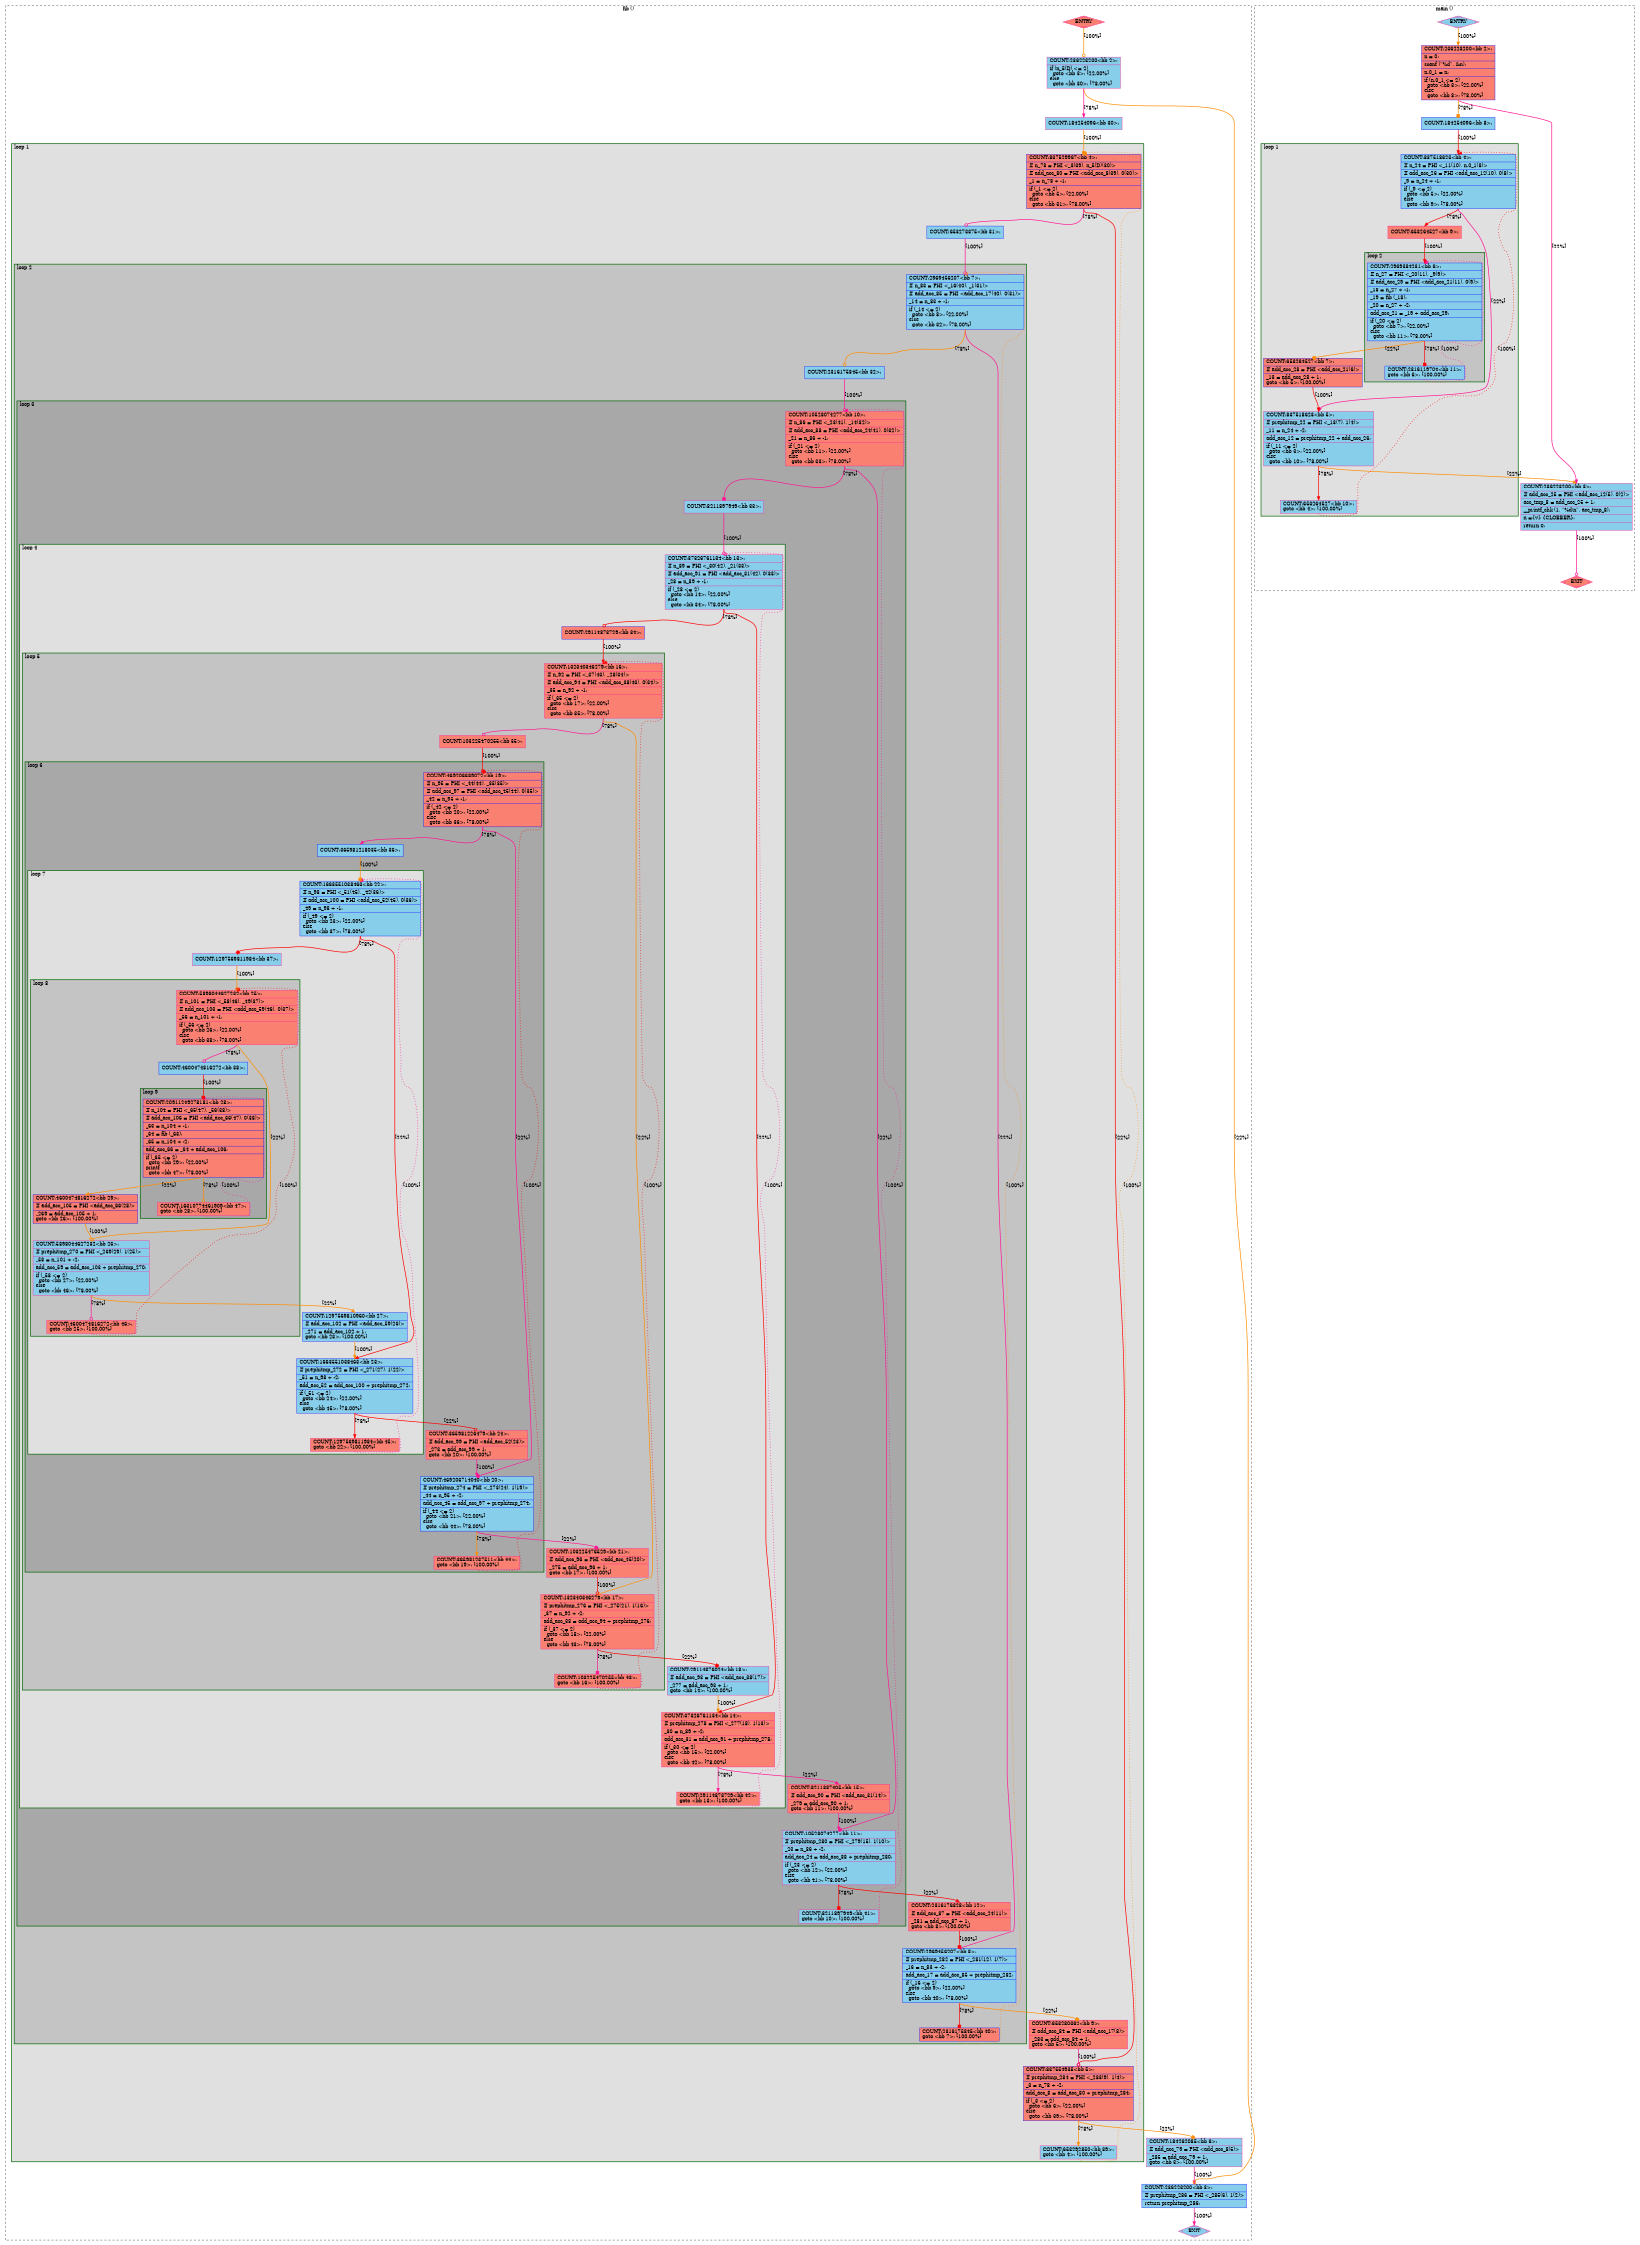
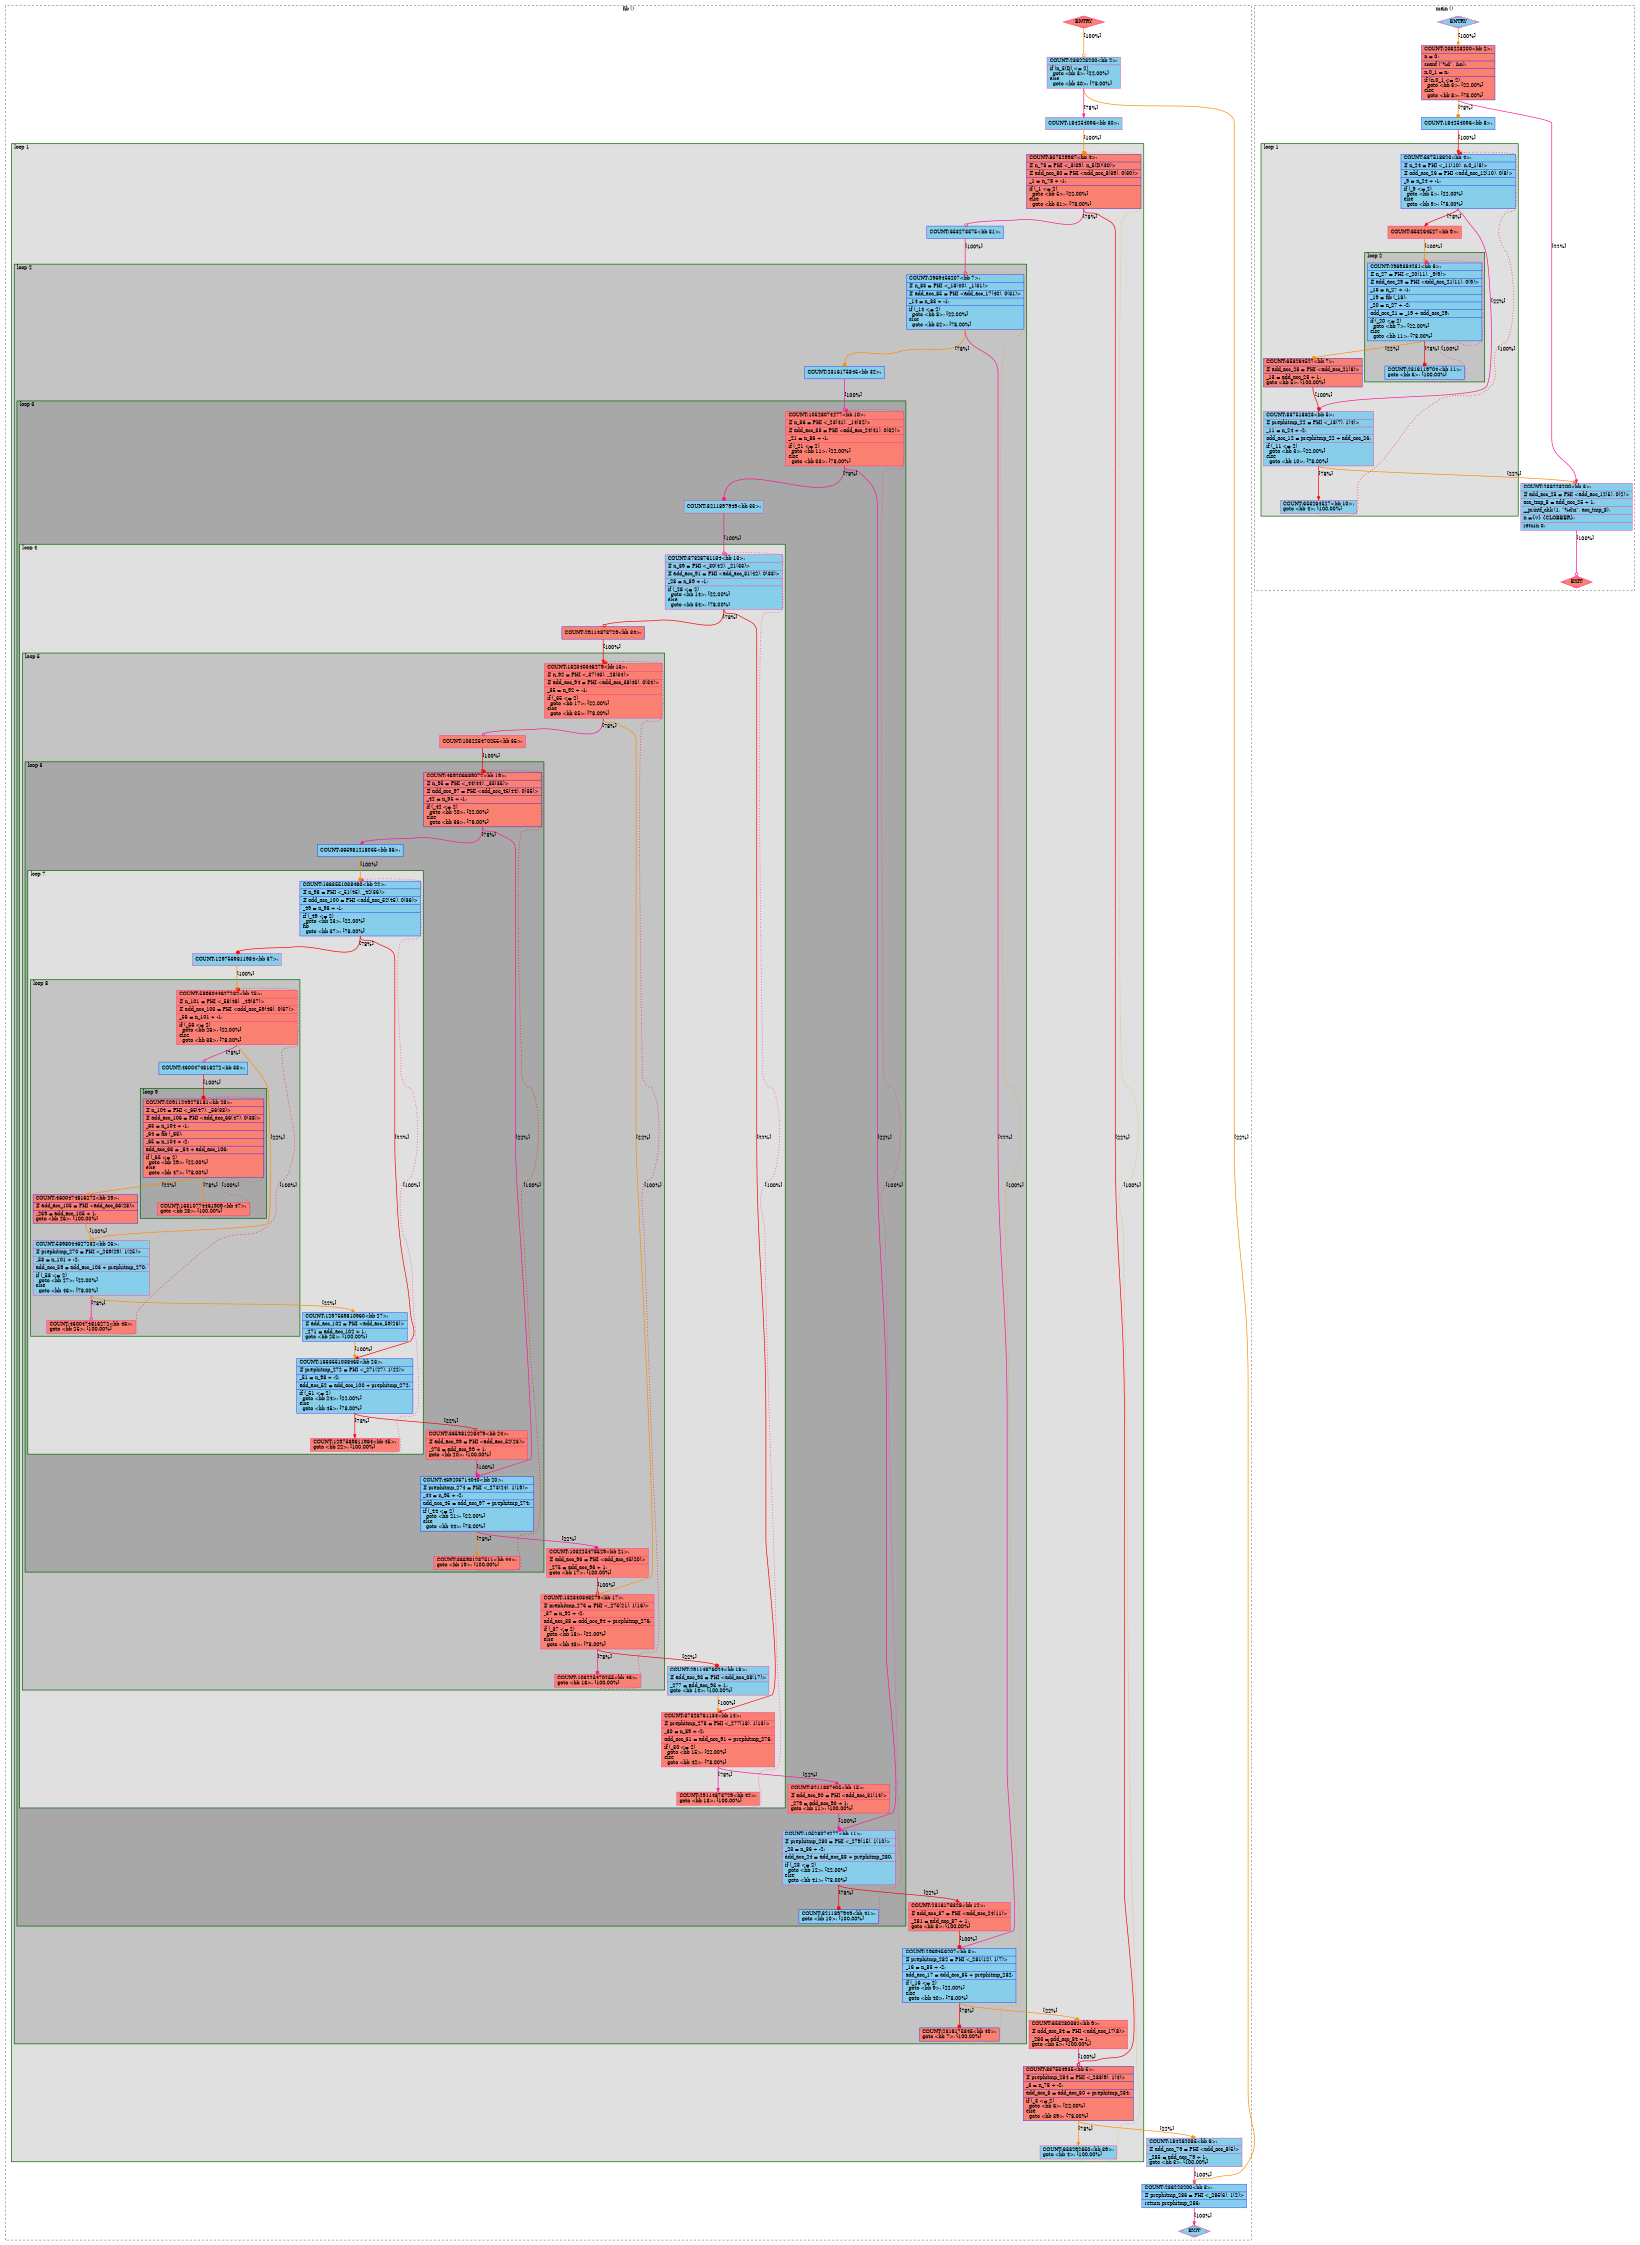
(1425, 249) -> (1425, 249)
(908, 350) -> (908, 350)
(308, 927) -> (306, 927)
(153, 1168) -> (151, 1168)
(839, 1917) -> (839, 1917)
